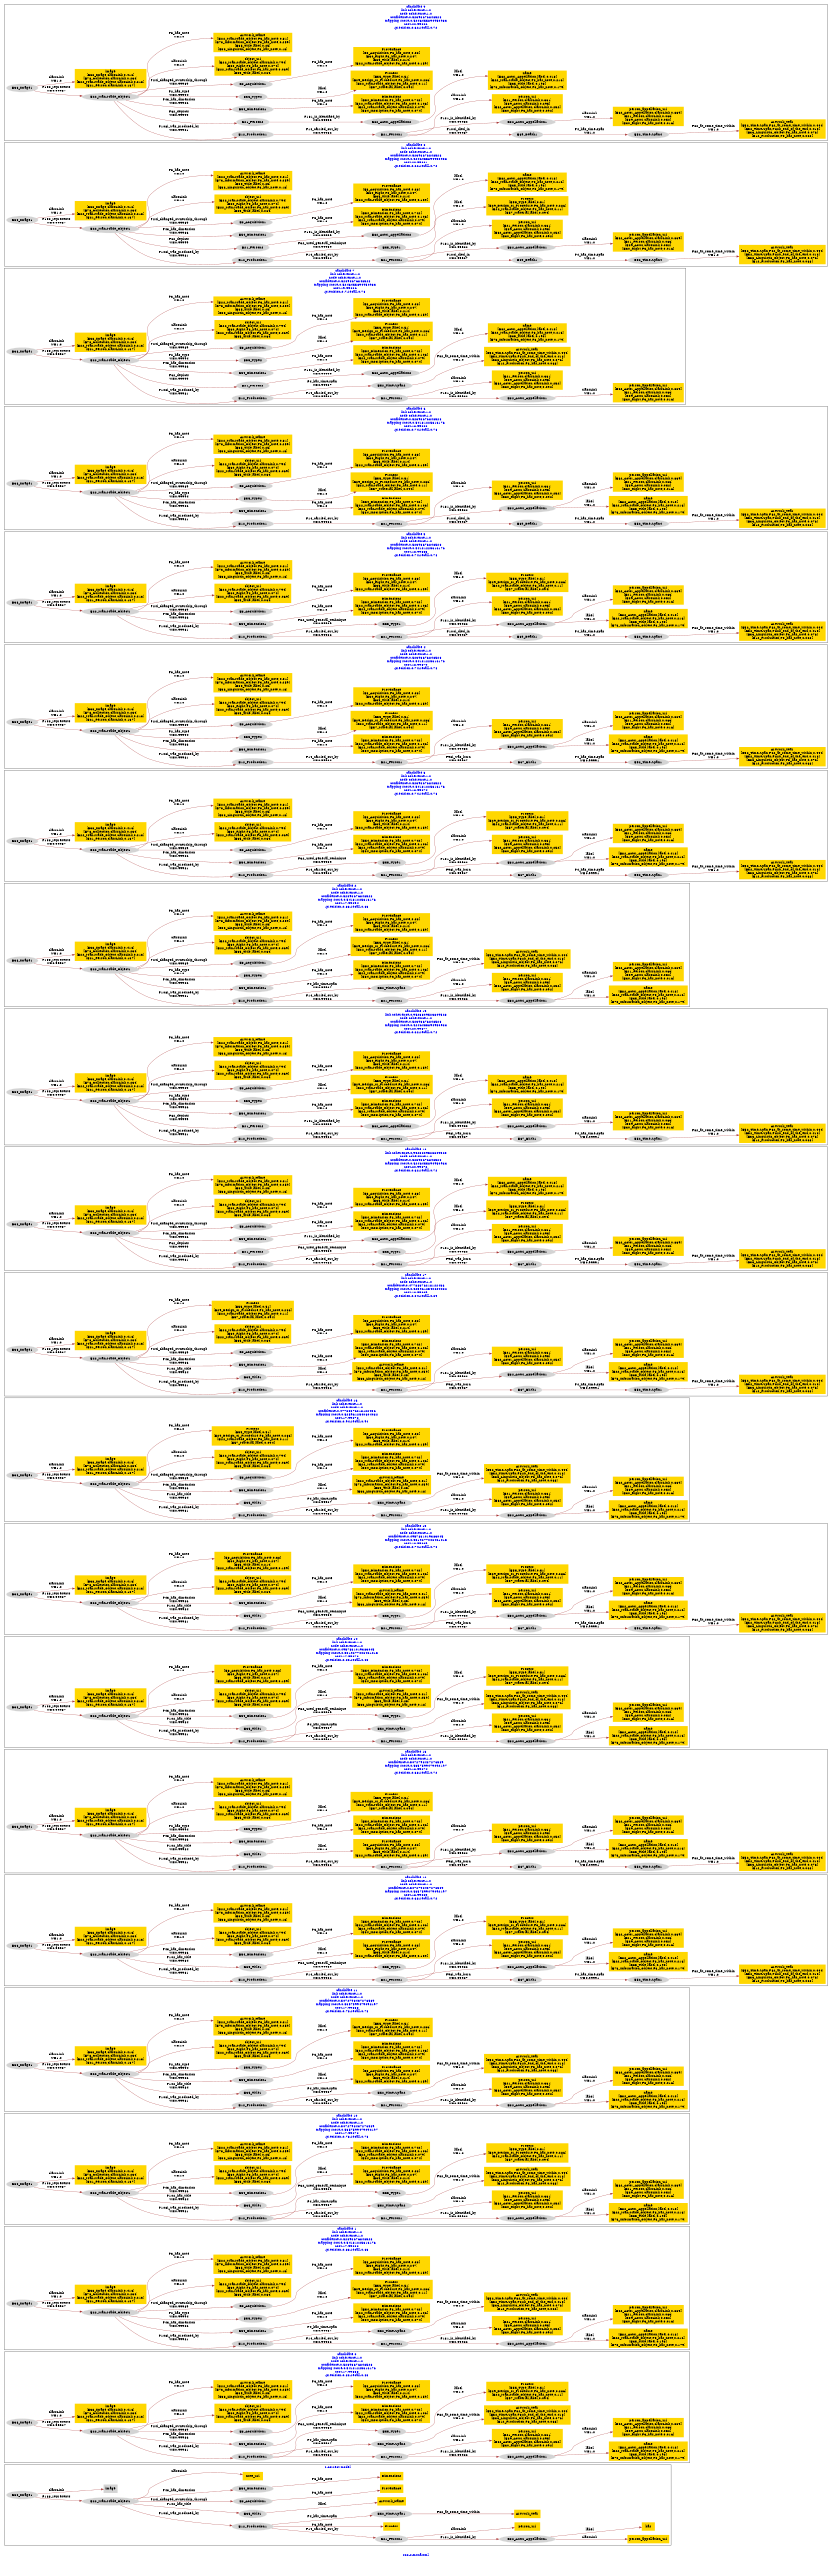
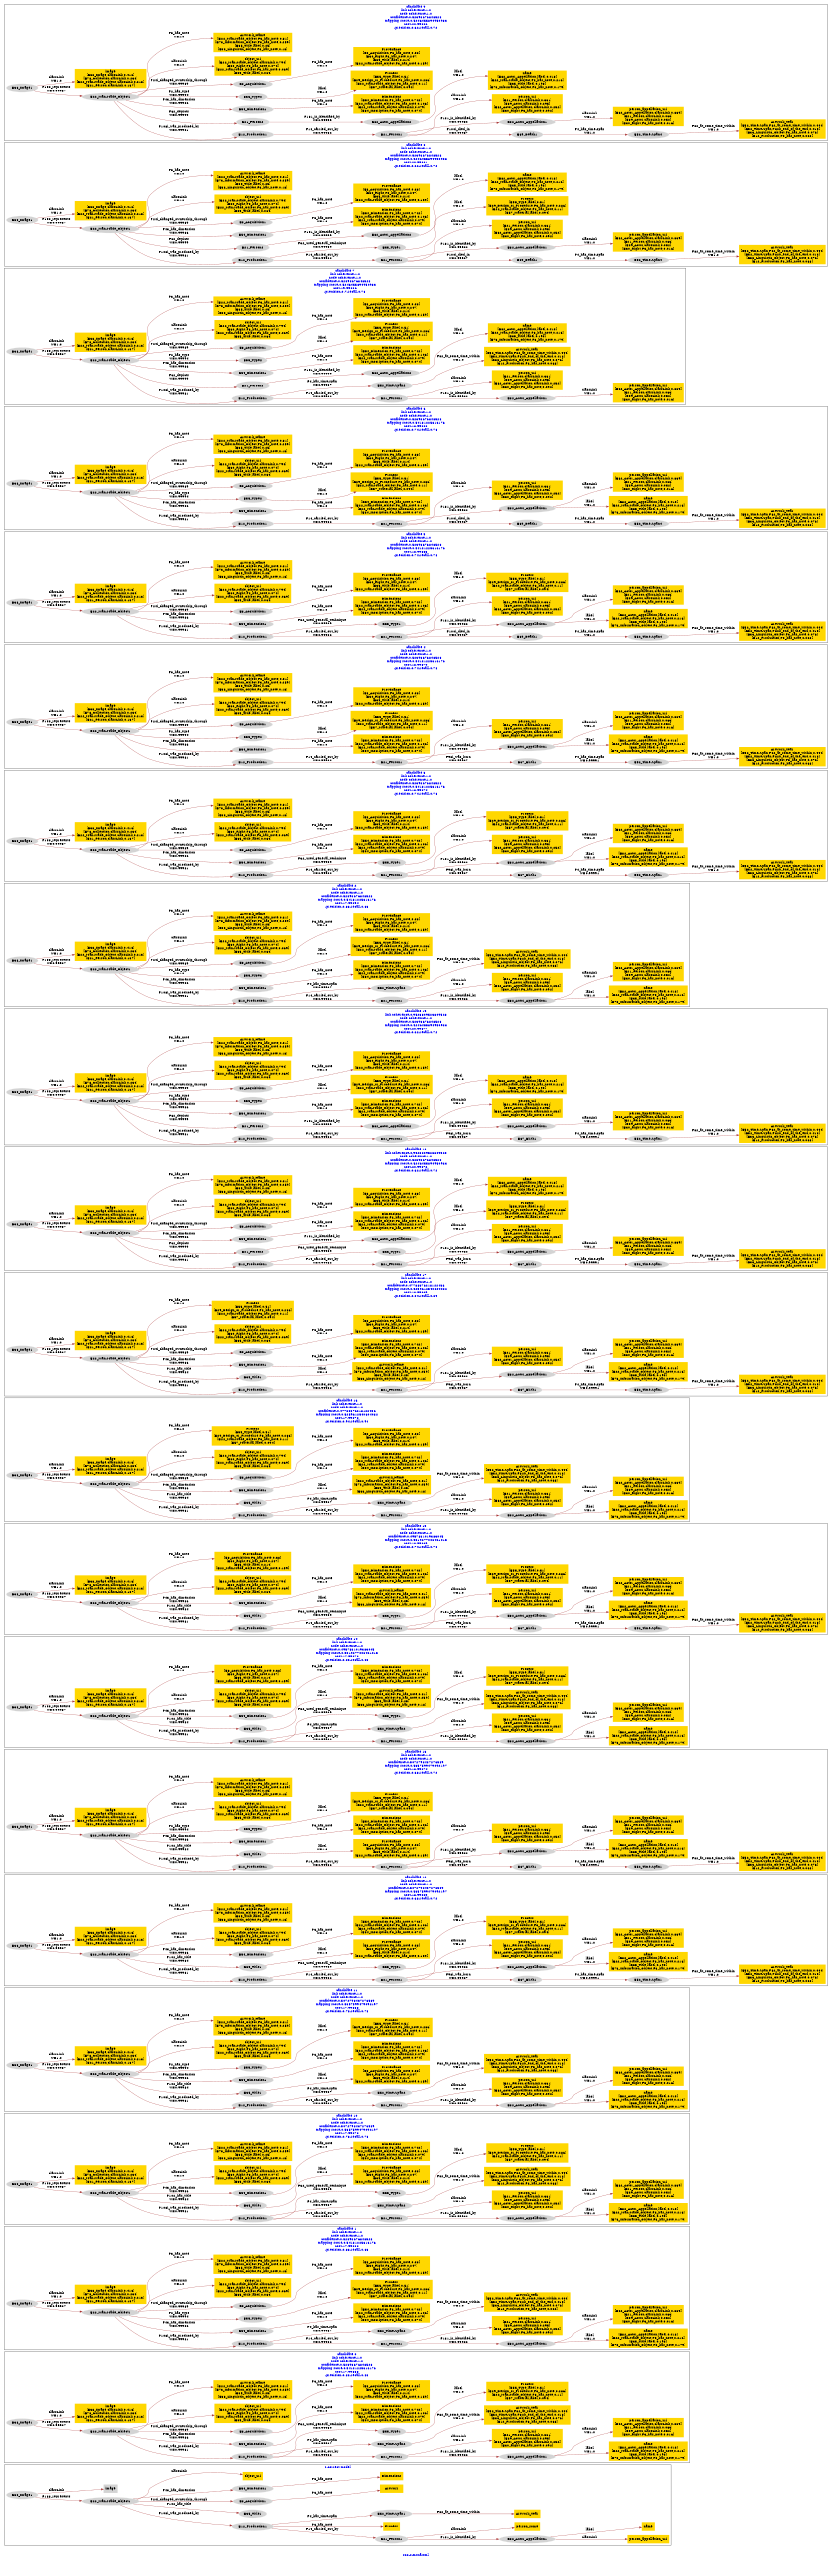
(253, 2476) -> (253, 2476)
(392, 2489) -> (392, 2489)
(392, 2501) -> none
(527, 2527) -> (527, 2527)
(648, 2527) -> (648, 2527)
